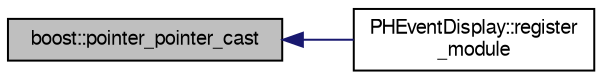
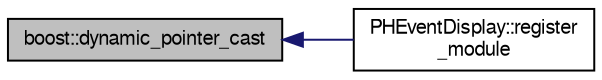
(145, 40) -> (145, 40)
